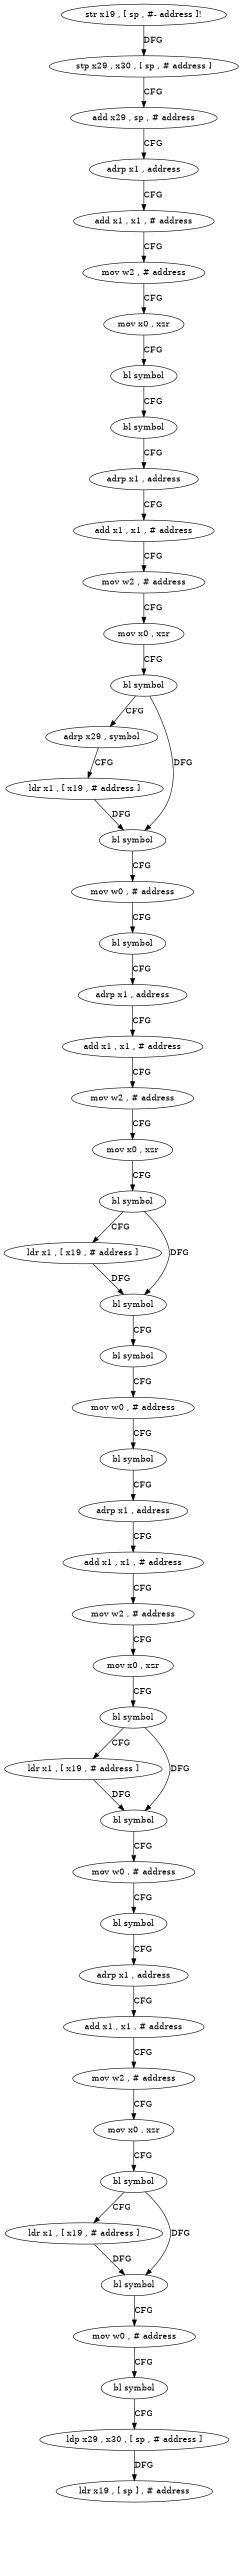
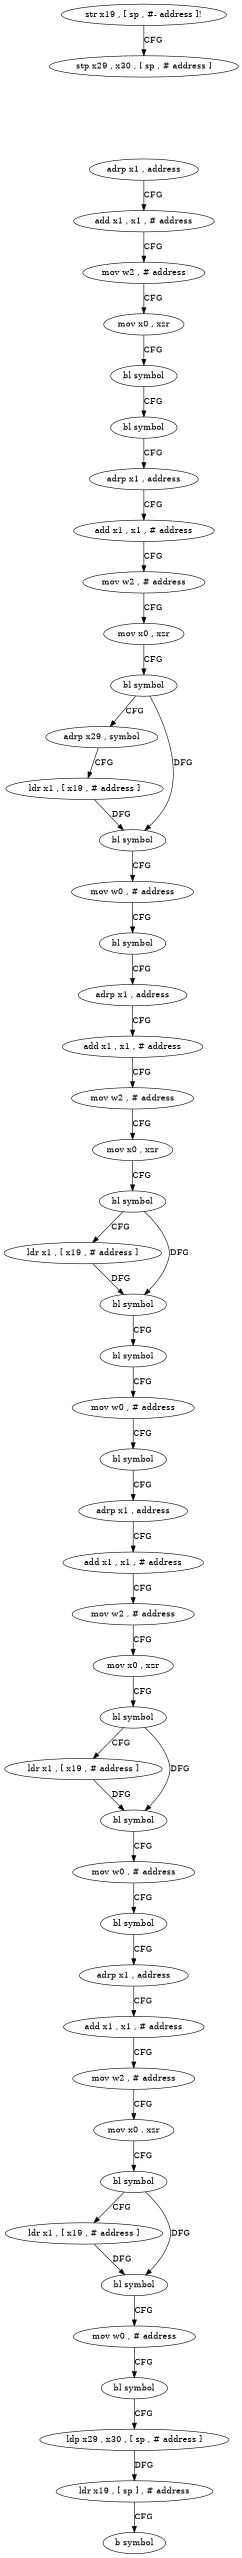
(153, 41) -> (153, 41)
(144, 118) -> none
none -> (134, 2543)
